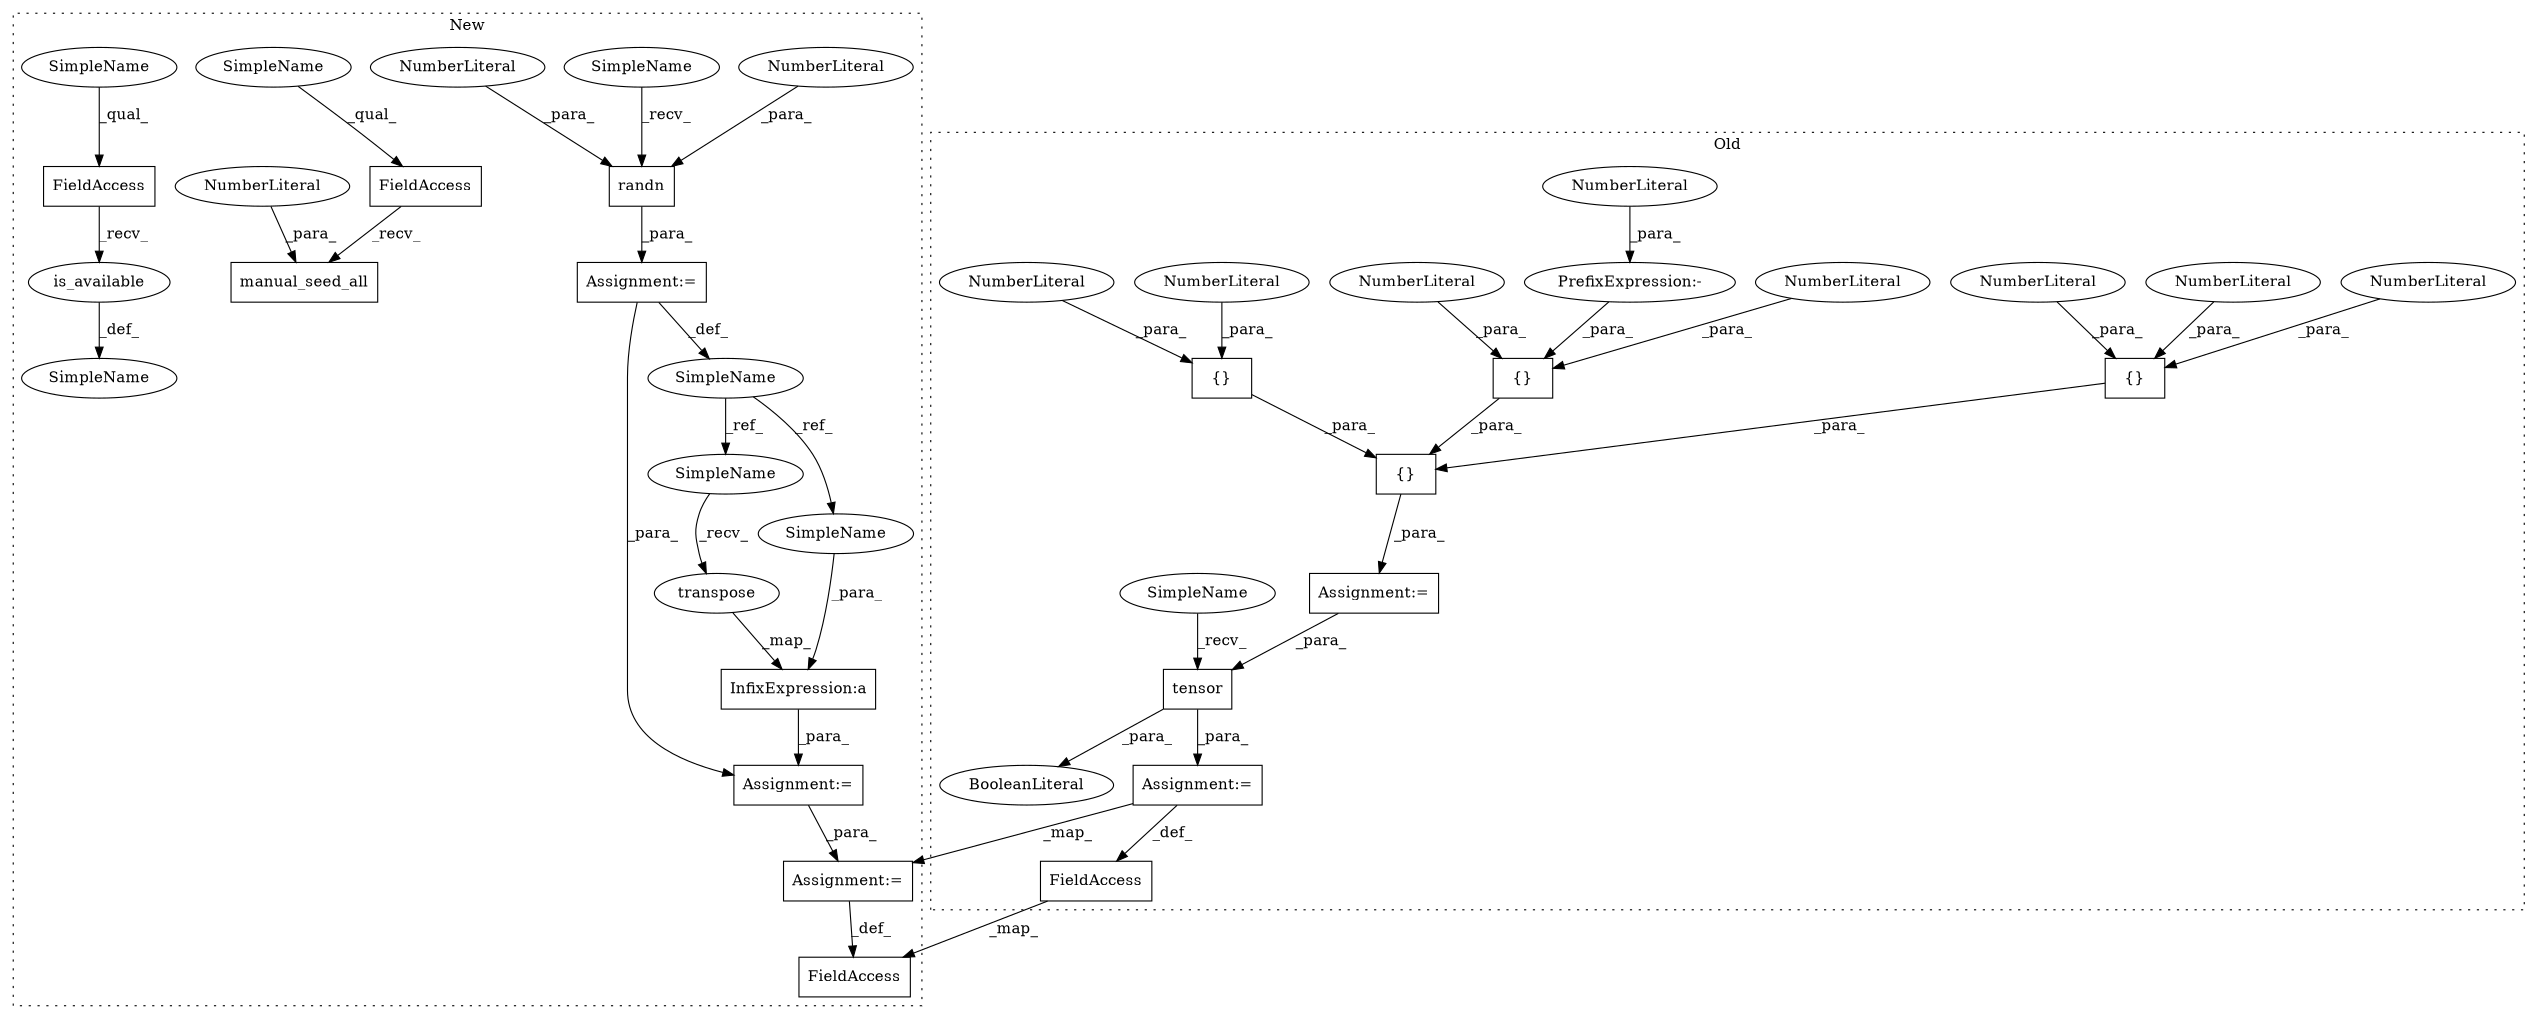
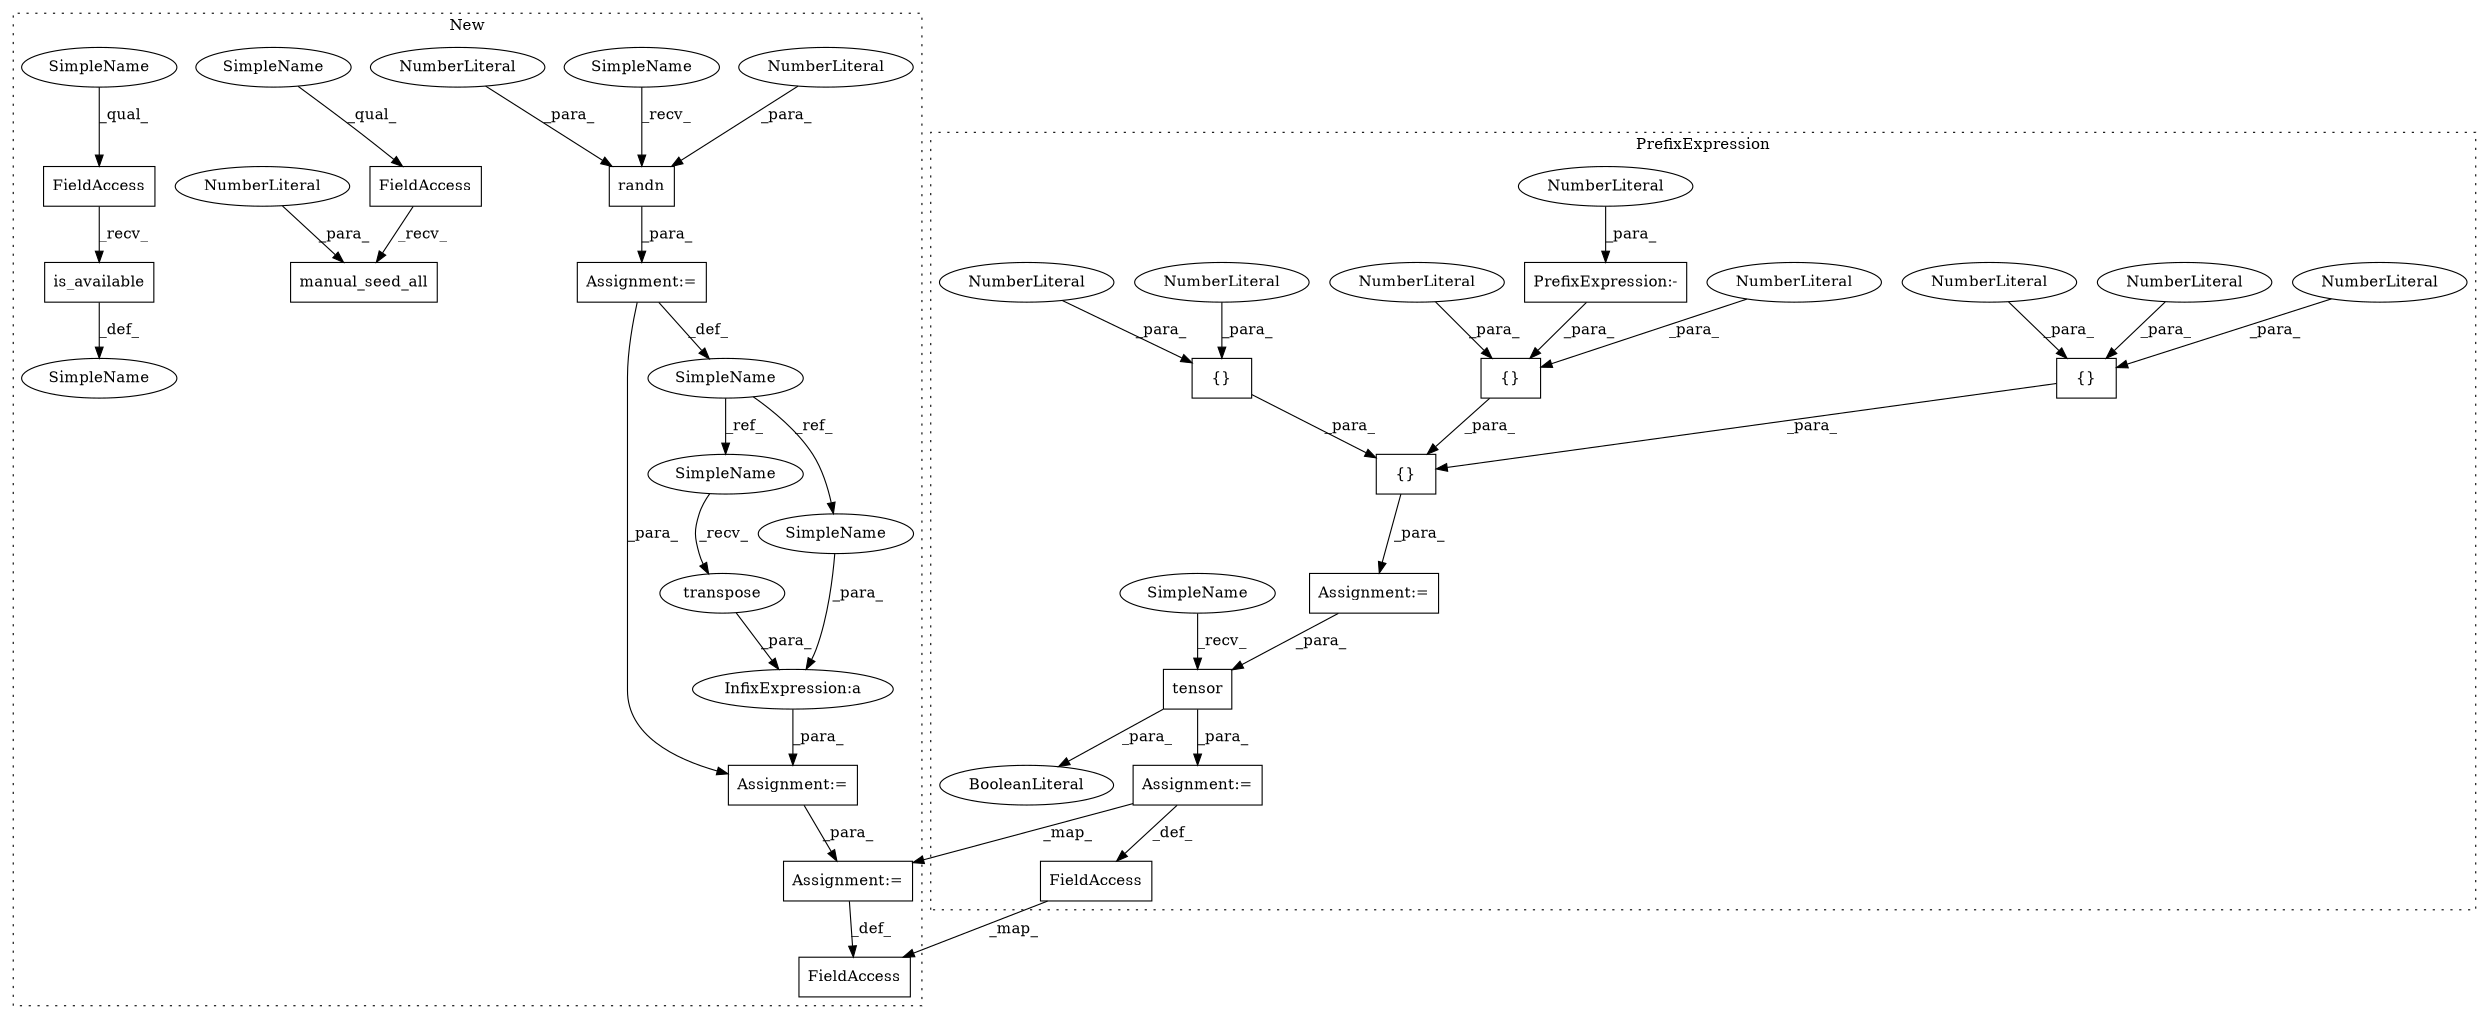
(1728, 145) -> (1703, 145)
(99, 282) -> (99, 282)
(1630, 282) -> (1606, 282)
(787, 641) -> (786, 641)
(798, 689) -> (793, 689)
